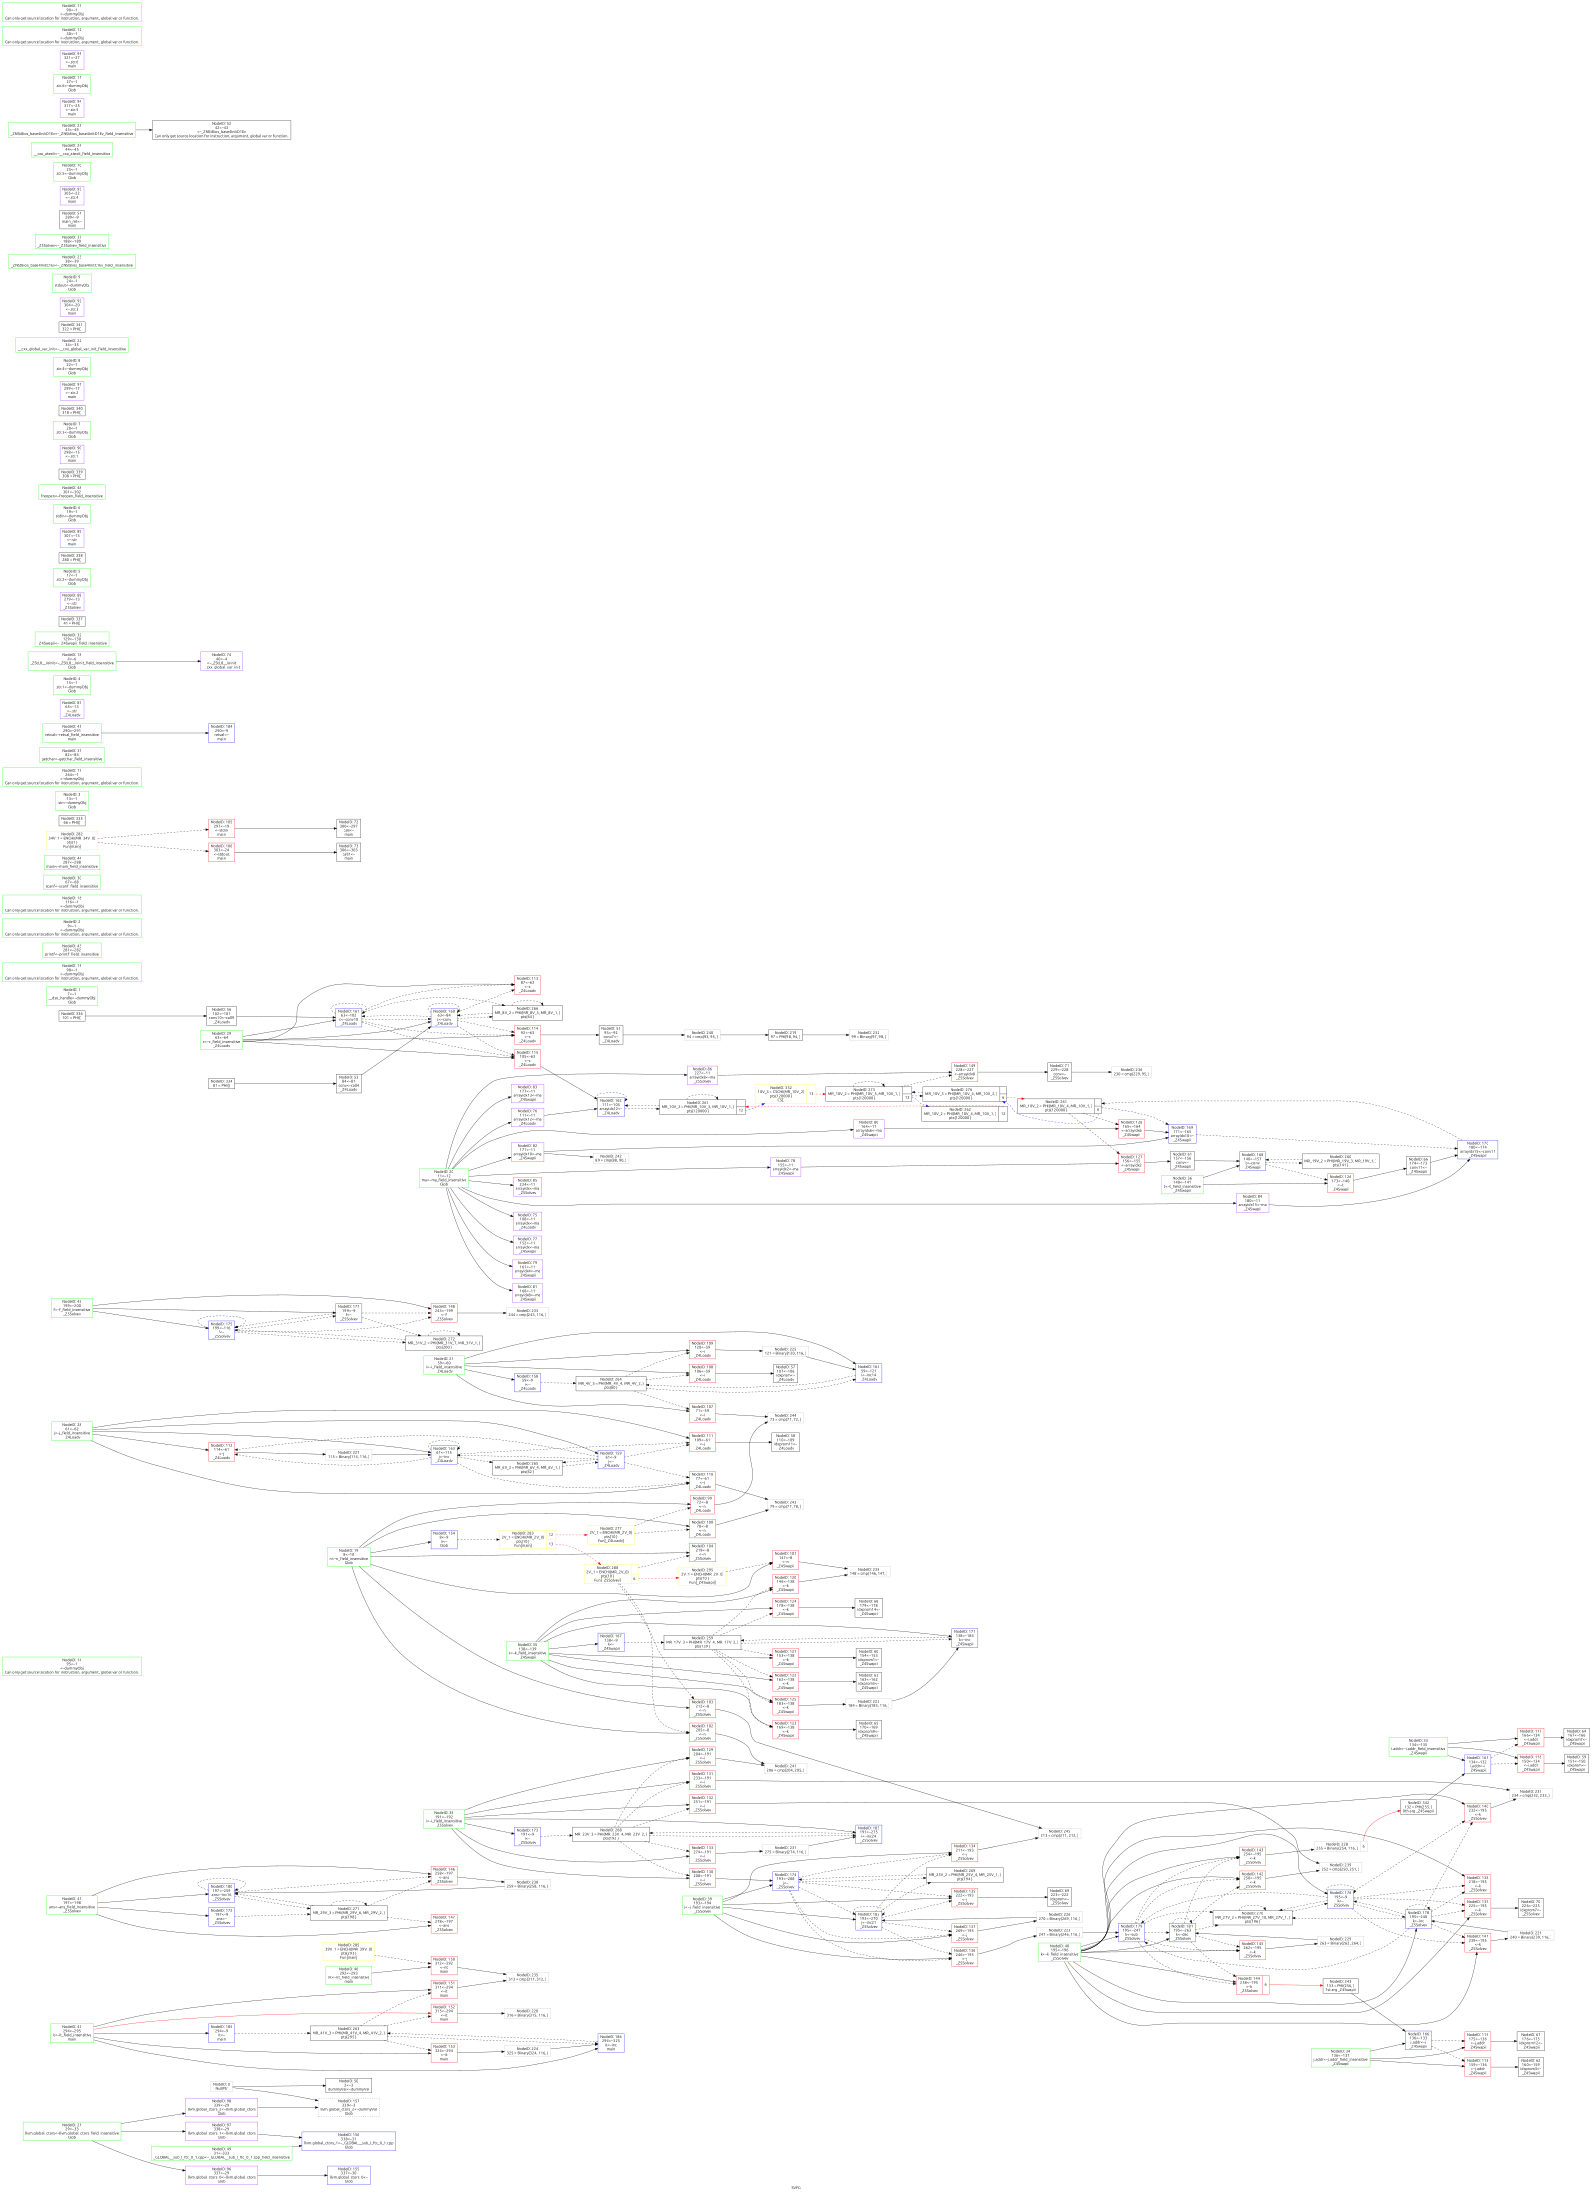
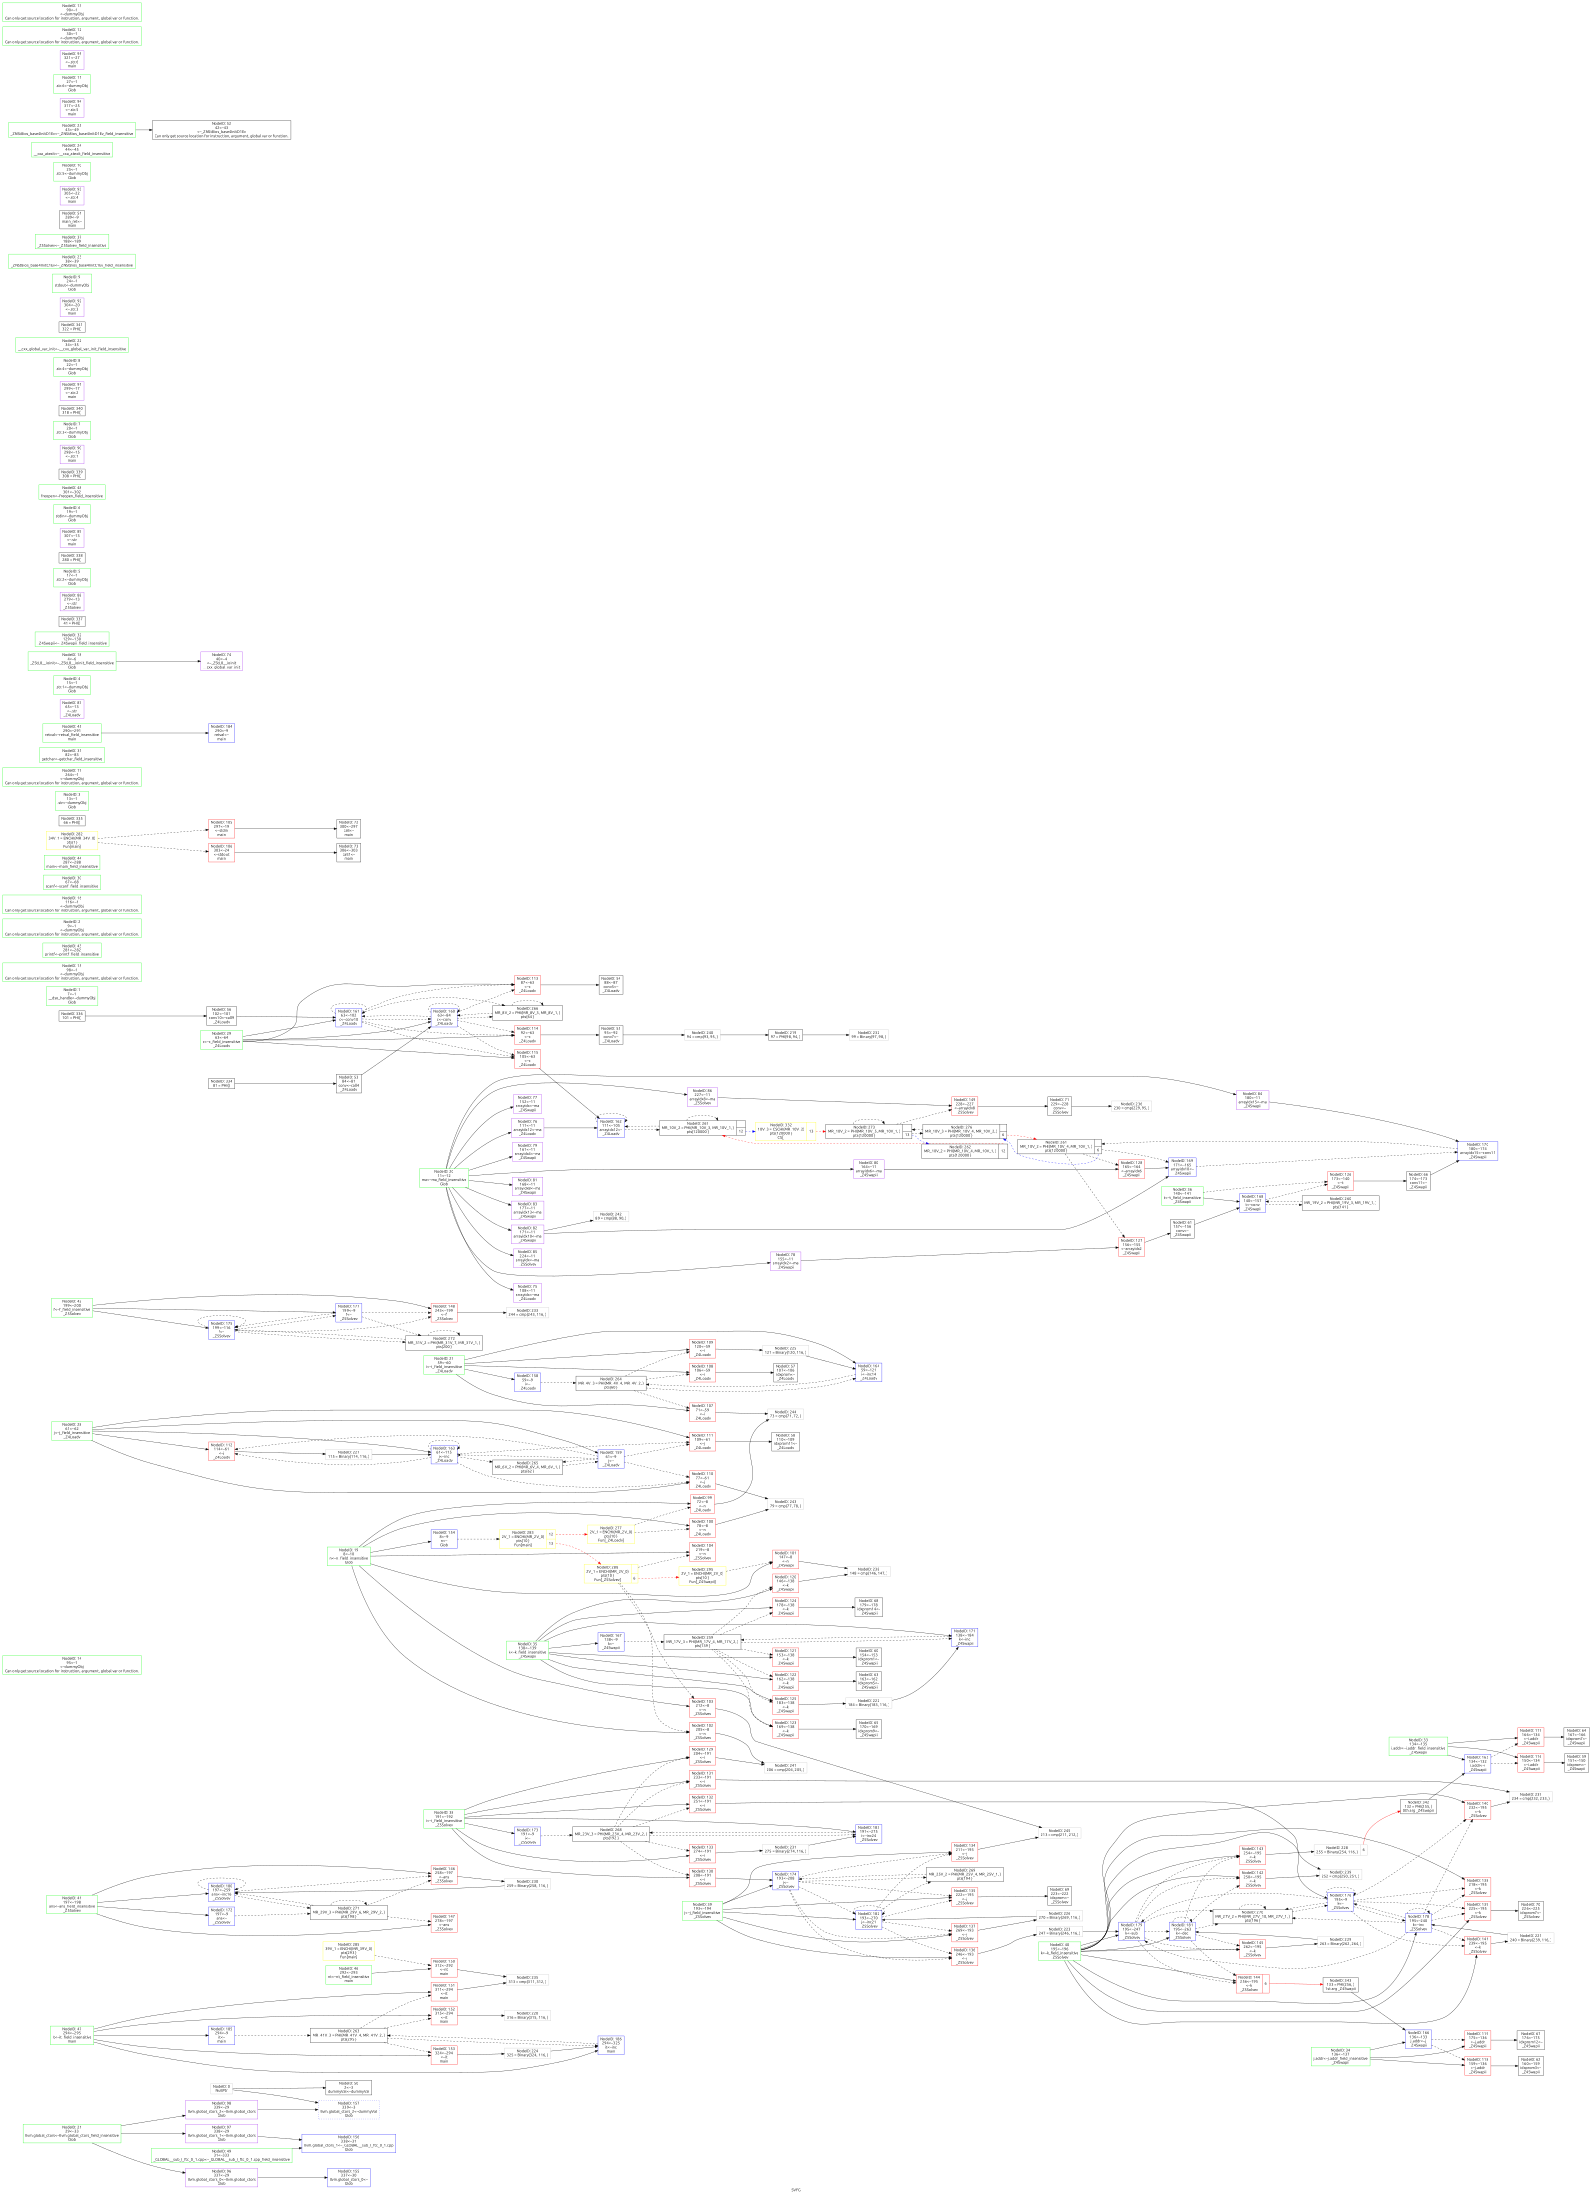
none -> (611, 985)
(1264, 1184) -> (1264, 1186)
(261, 2015) -> (261, 2017)
